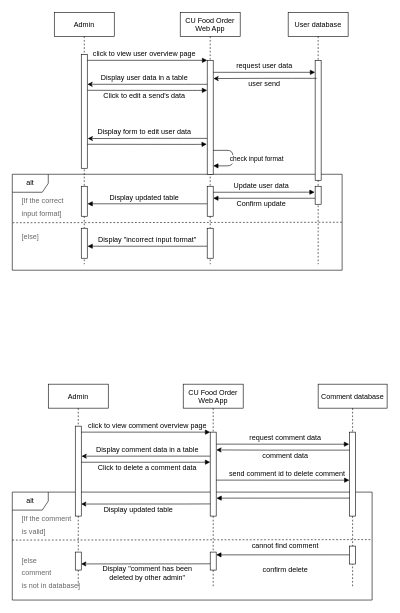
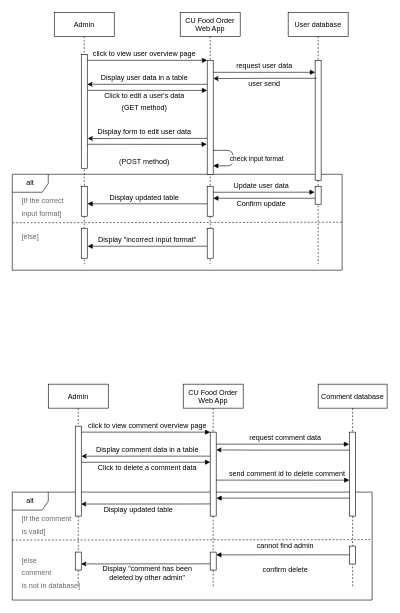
(145, 96) -> (145, 96)
none -> (144, 108)
none -> (144, 162)
(285, 456) -> none
(286, 546) -> (286, 546)
